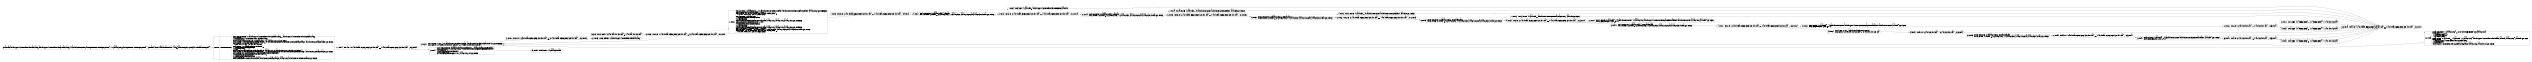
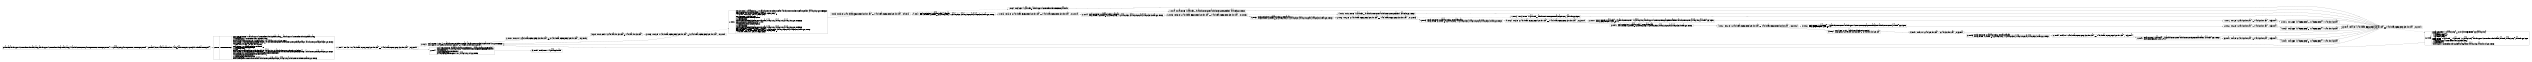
none -> (2250, 21)
(617, 39) -> none
